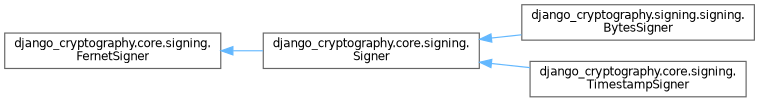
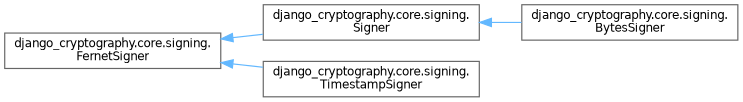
(638, 22) -> (630, 22)
(511, 66) -> (248, 66)
